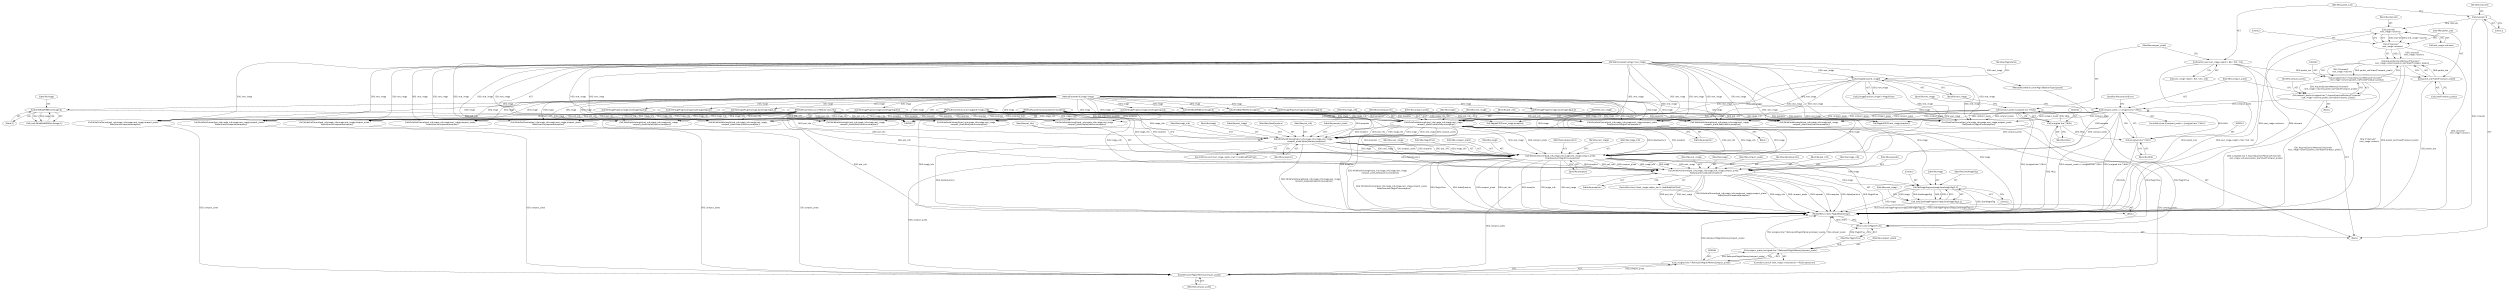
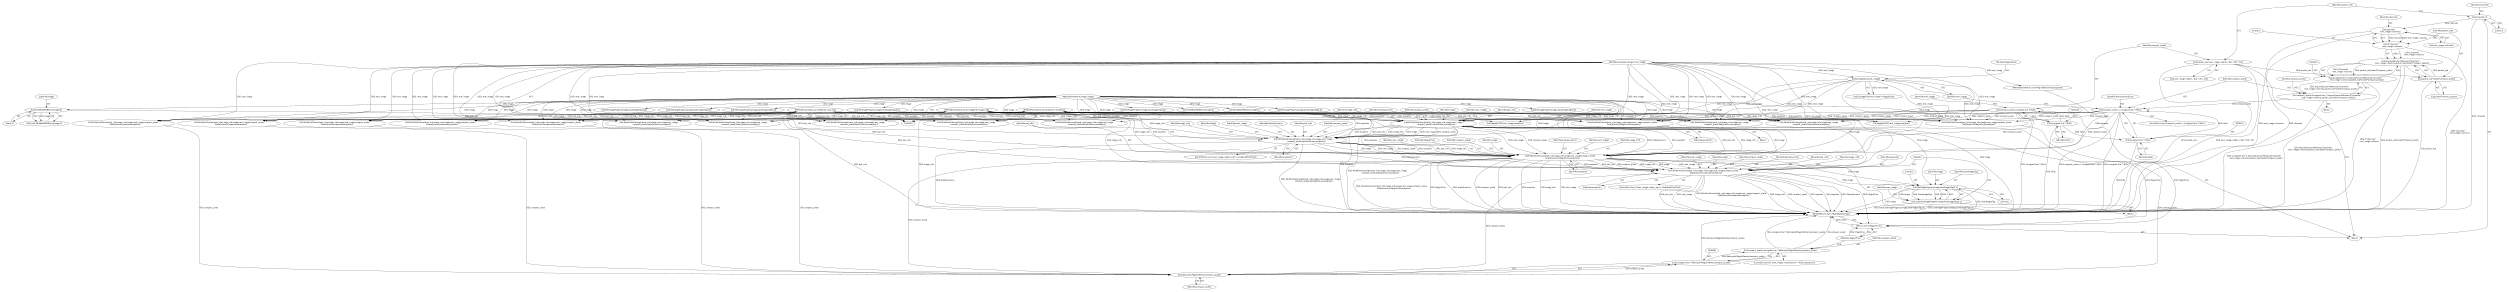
none -> (1917, 157)
